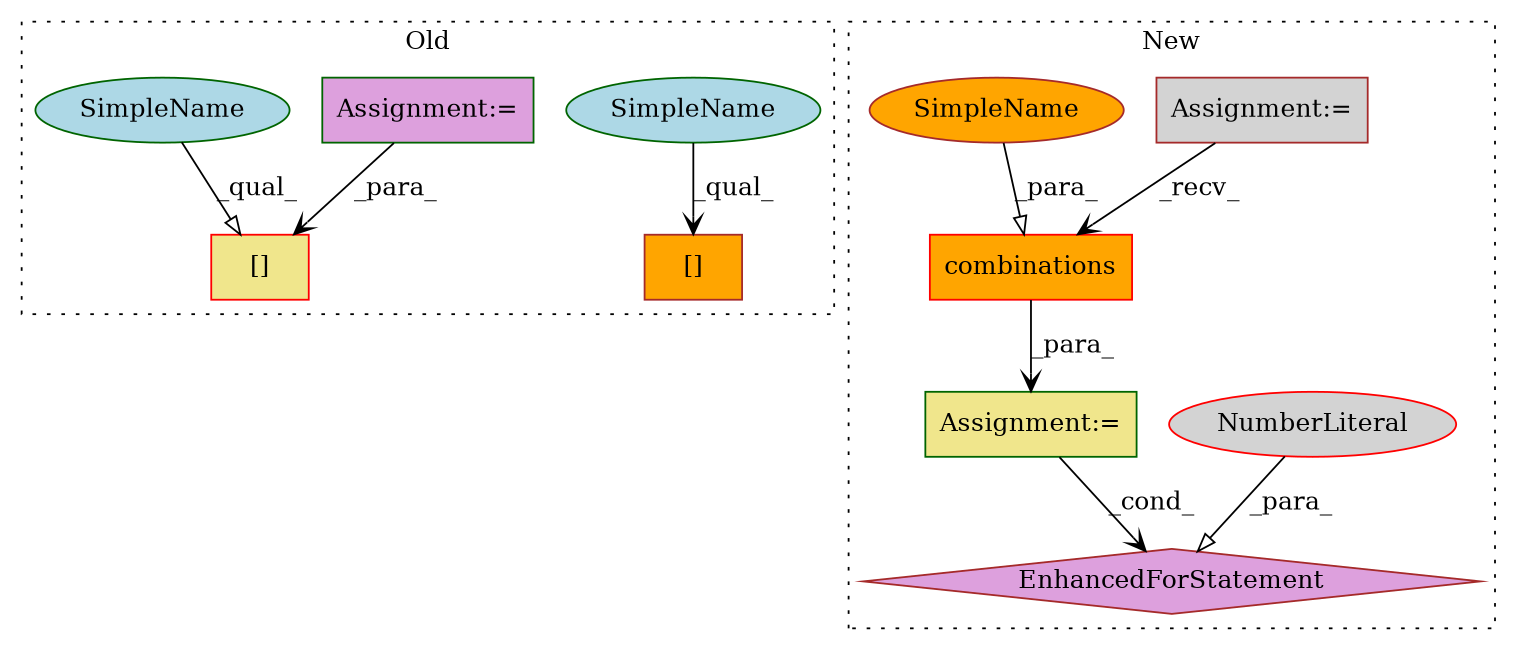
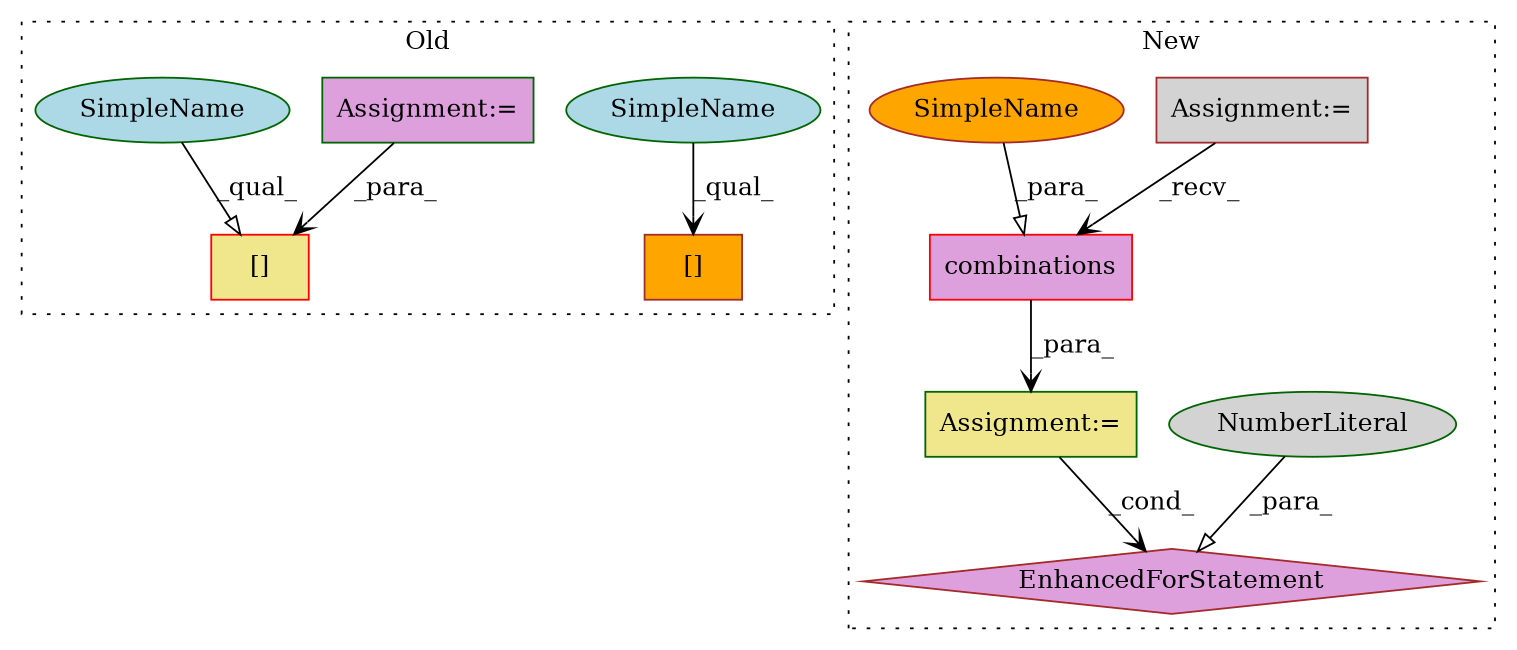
(1031, 267) -> (1031, 267)
(1313, 424) -> (1313, 424)
